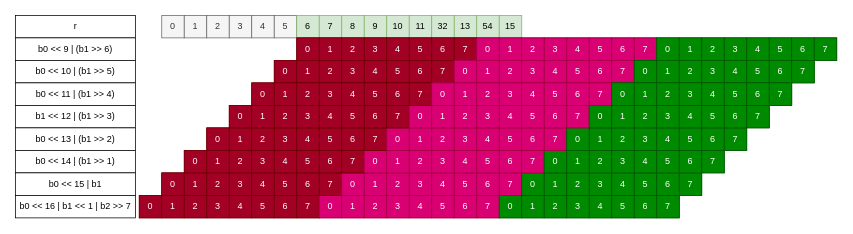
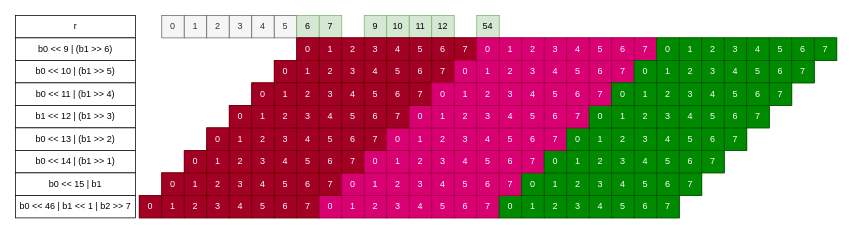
(353, 27) -> none
(443, 27) -> (443, 27)
(465, 27) -> none
(510, 27) -> none
(75, 207) -> (75, 207)
